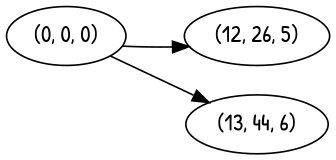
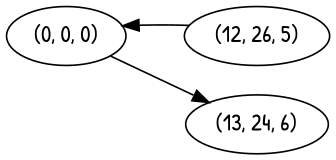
(147, 47) -> (164, 25)
(257, 124) -> (257, 124)
